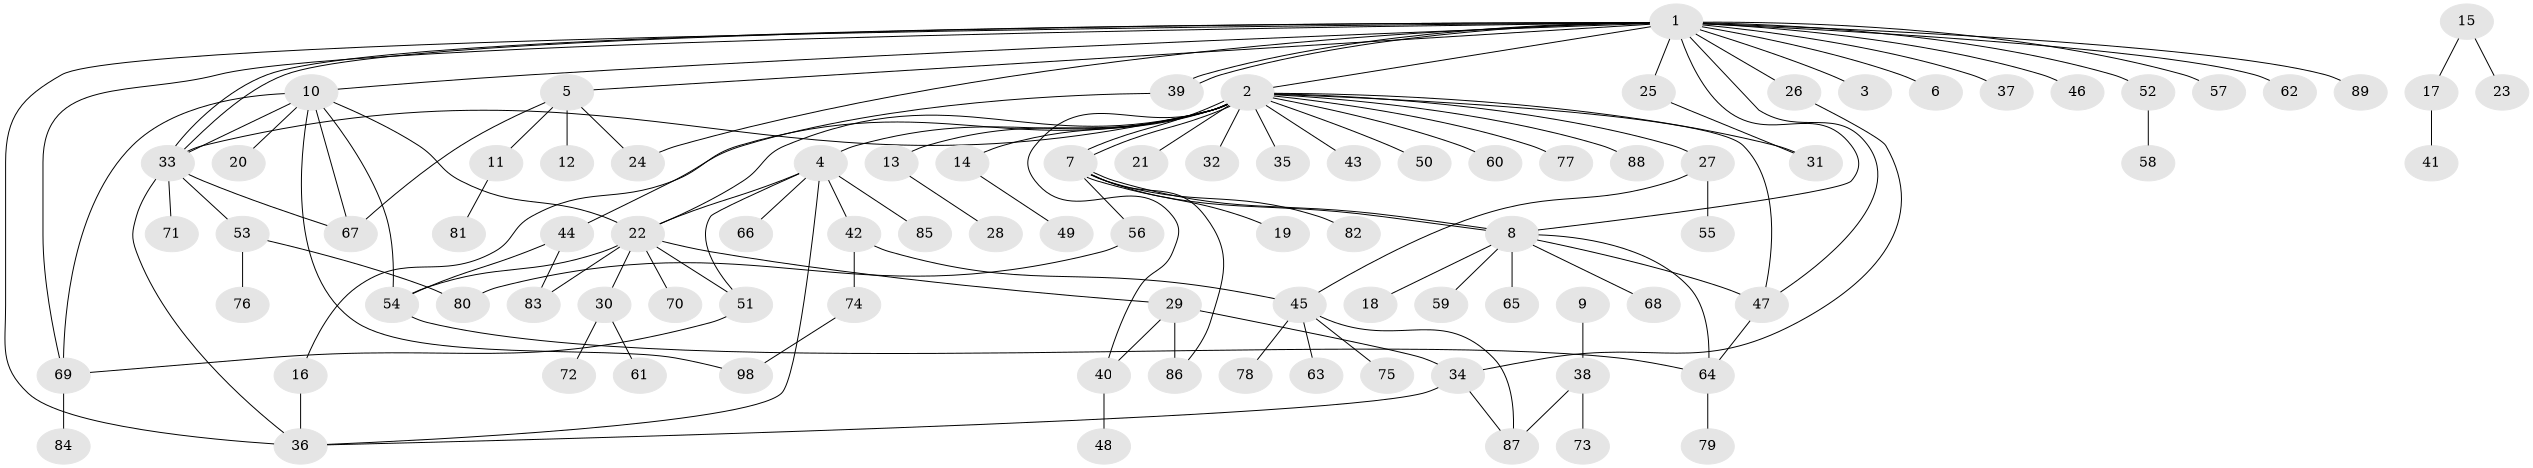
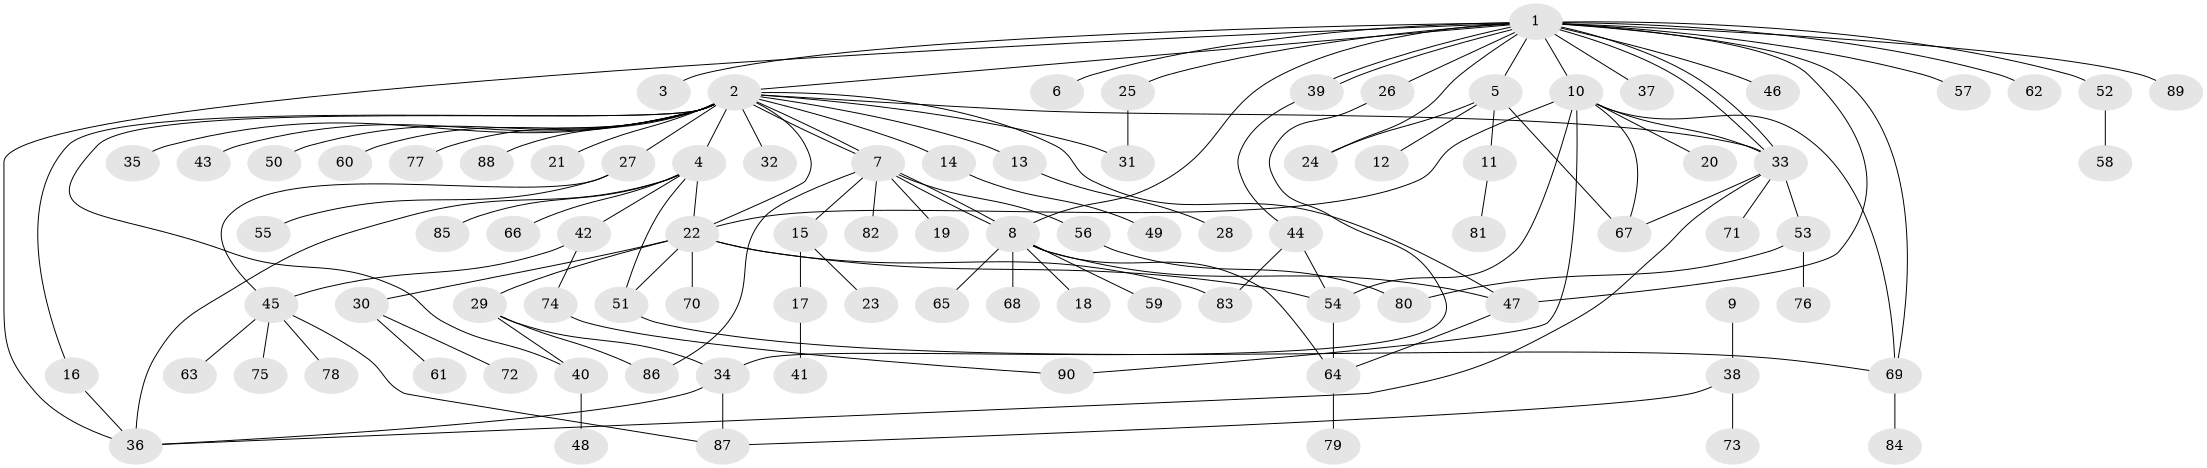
none -> (839, 199)
(746, 376) -> (1067, 376)
